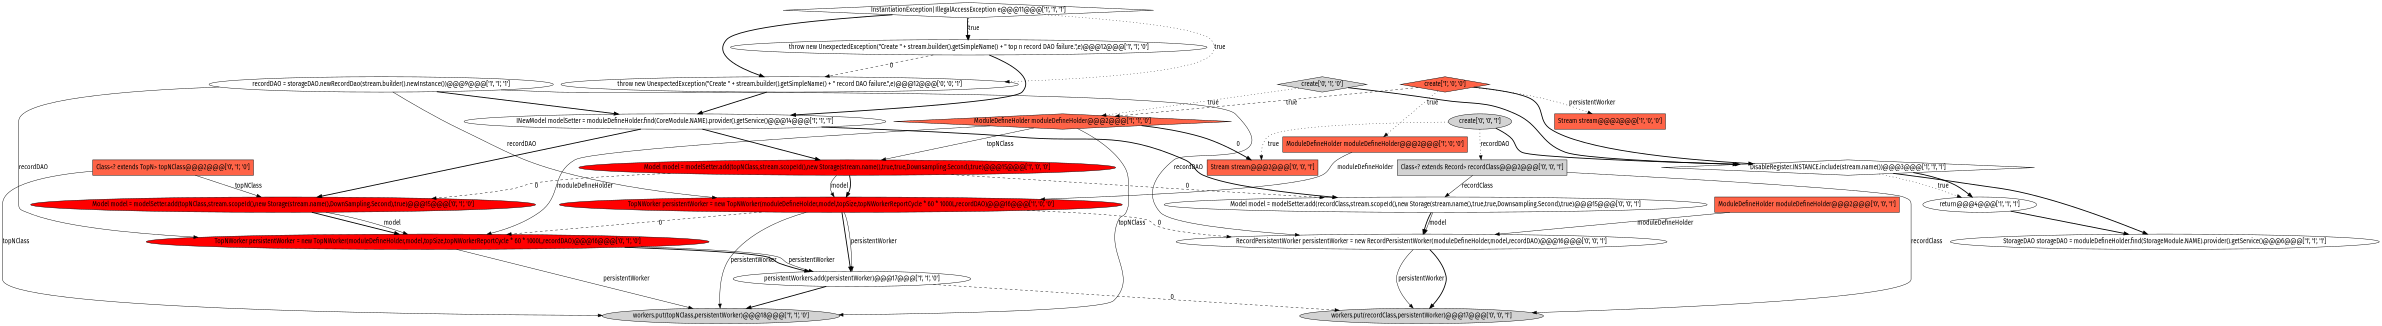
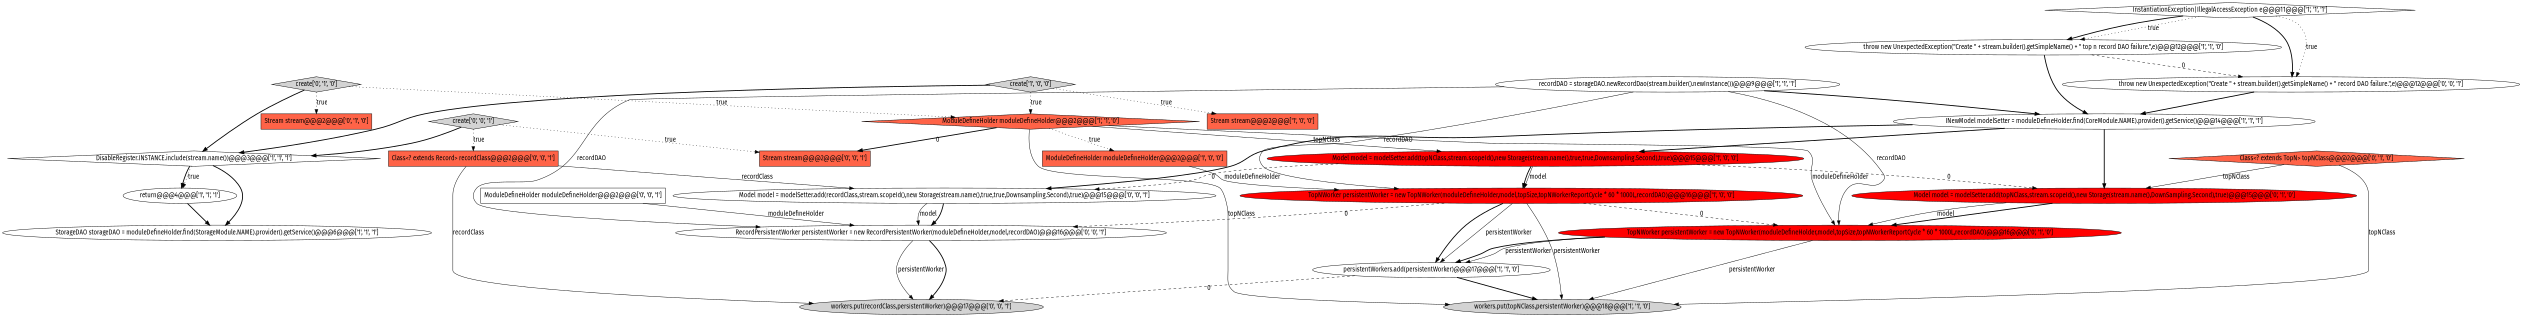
(1445, 84) -> (1031, 84)
(1269, 102) -> (1031, 101)
(1592, 103) -> (1166, 103)
(1412, 113) -> (1079, 139)
none -> (316, 122)
(1480, 122) -> (473, 122)
(1495, 145) -> (479, 140)
(173, 168) -> (2317, 159)
(1482, 168) -> (473, 159)
(1807, 205) -> (573, 196)
